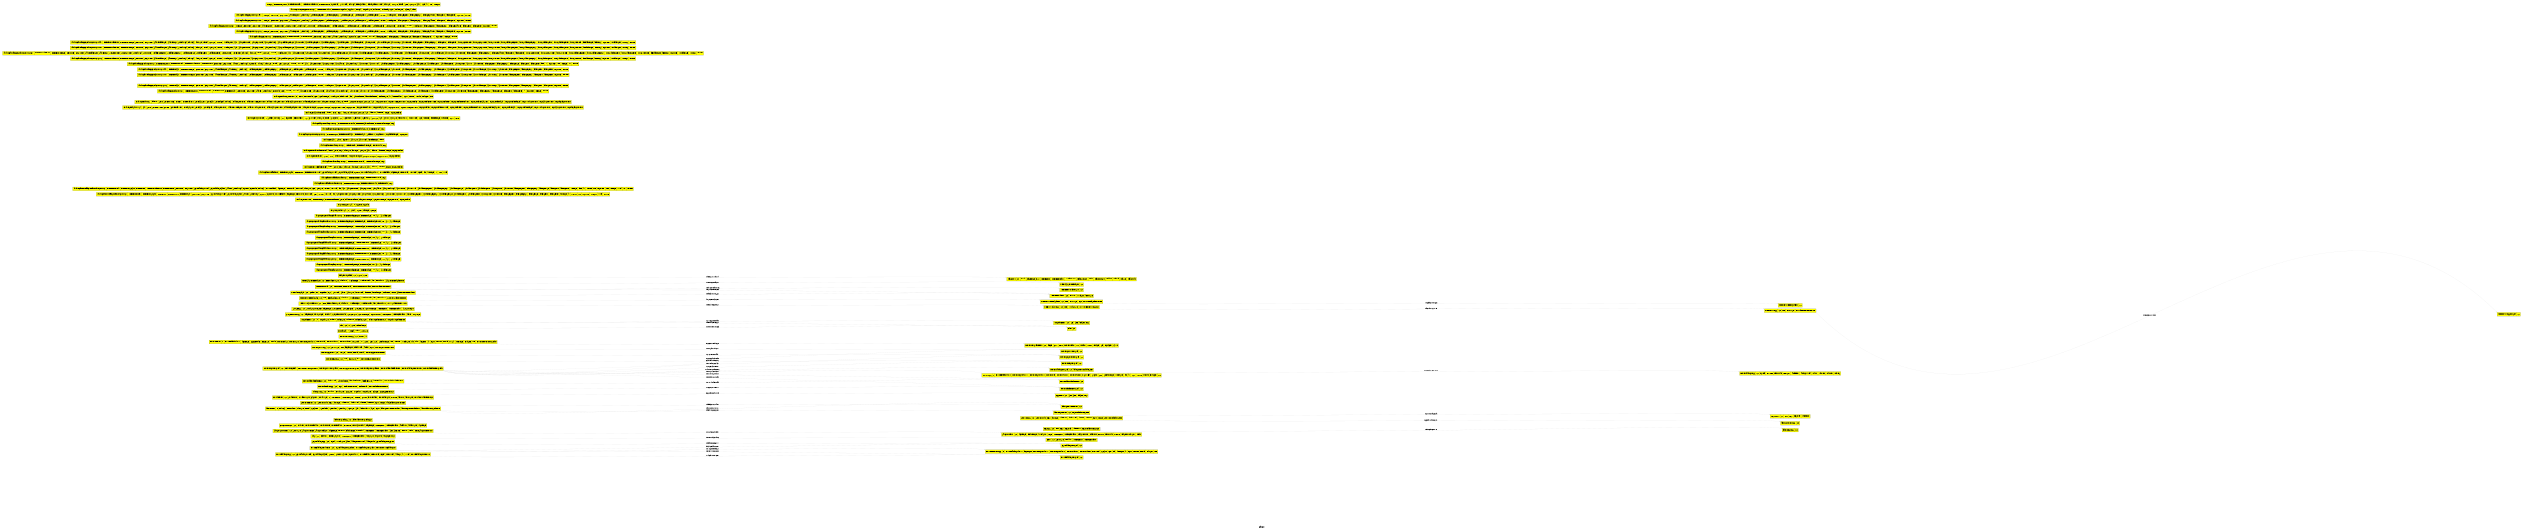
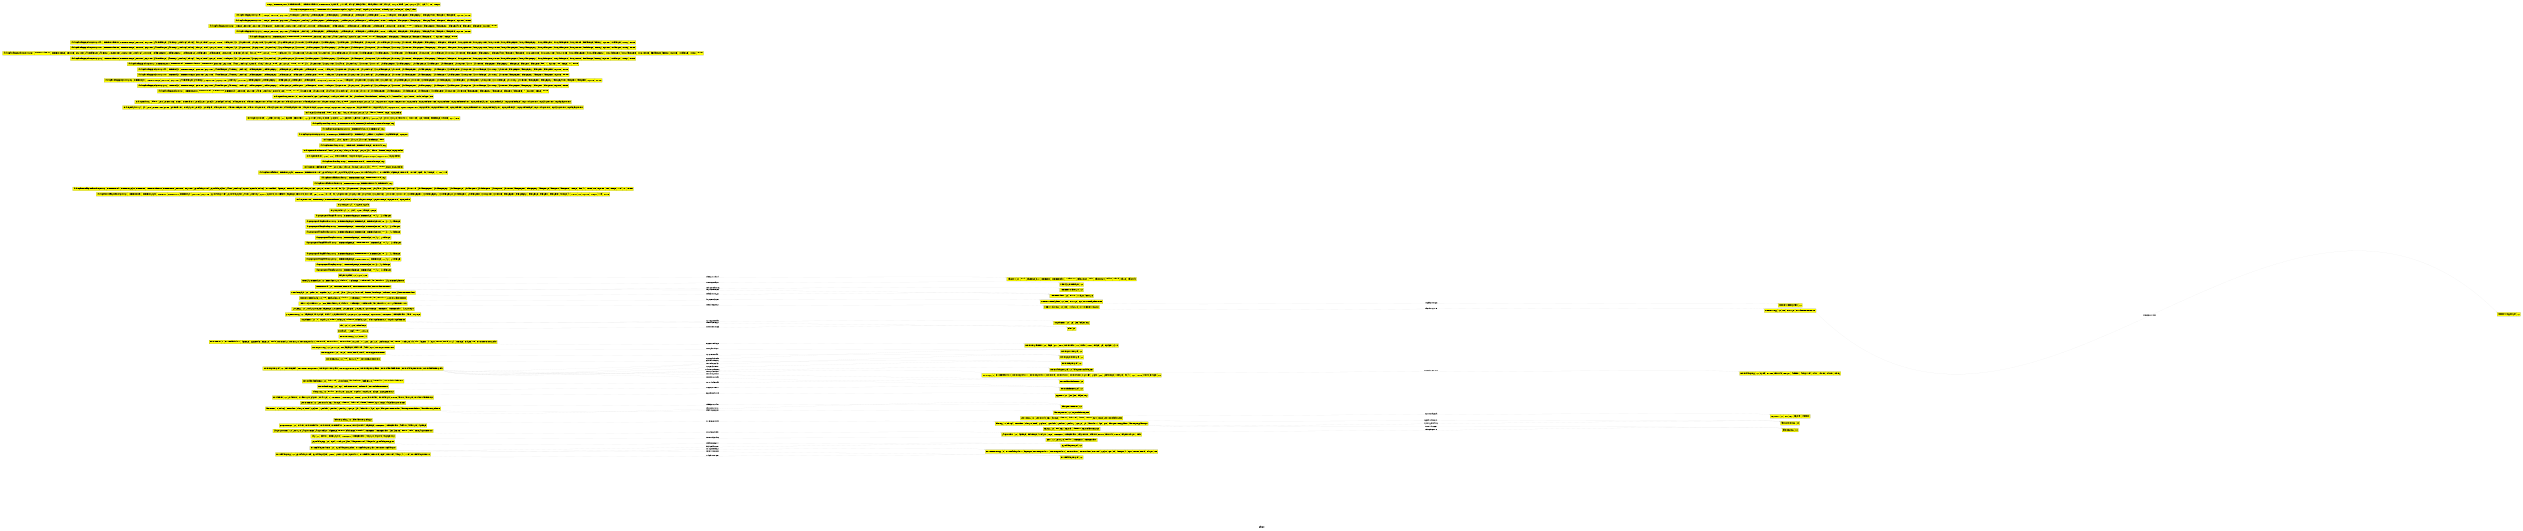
none -> (353, 80)
(353, 248) -> none
none -> (1072, 424)
